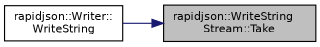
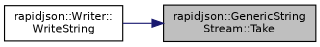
(240, 23) -> (240, 23)
